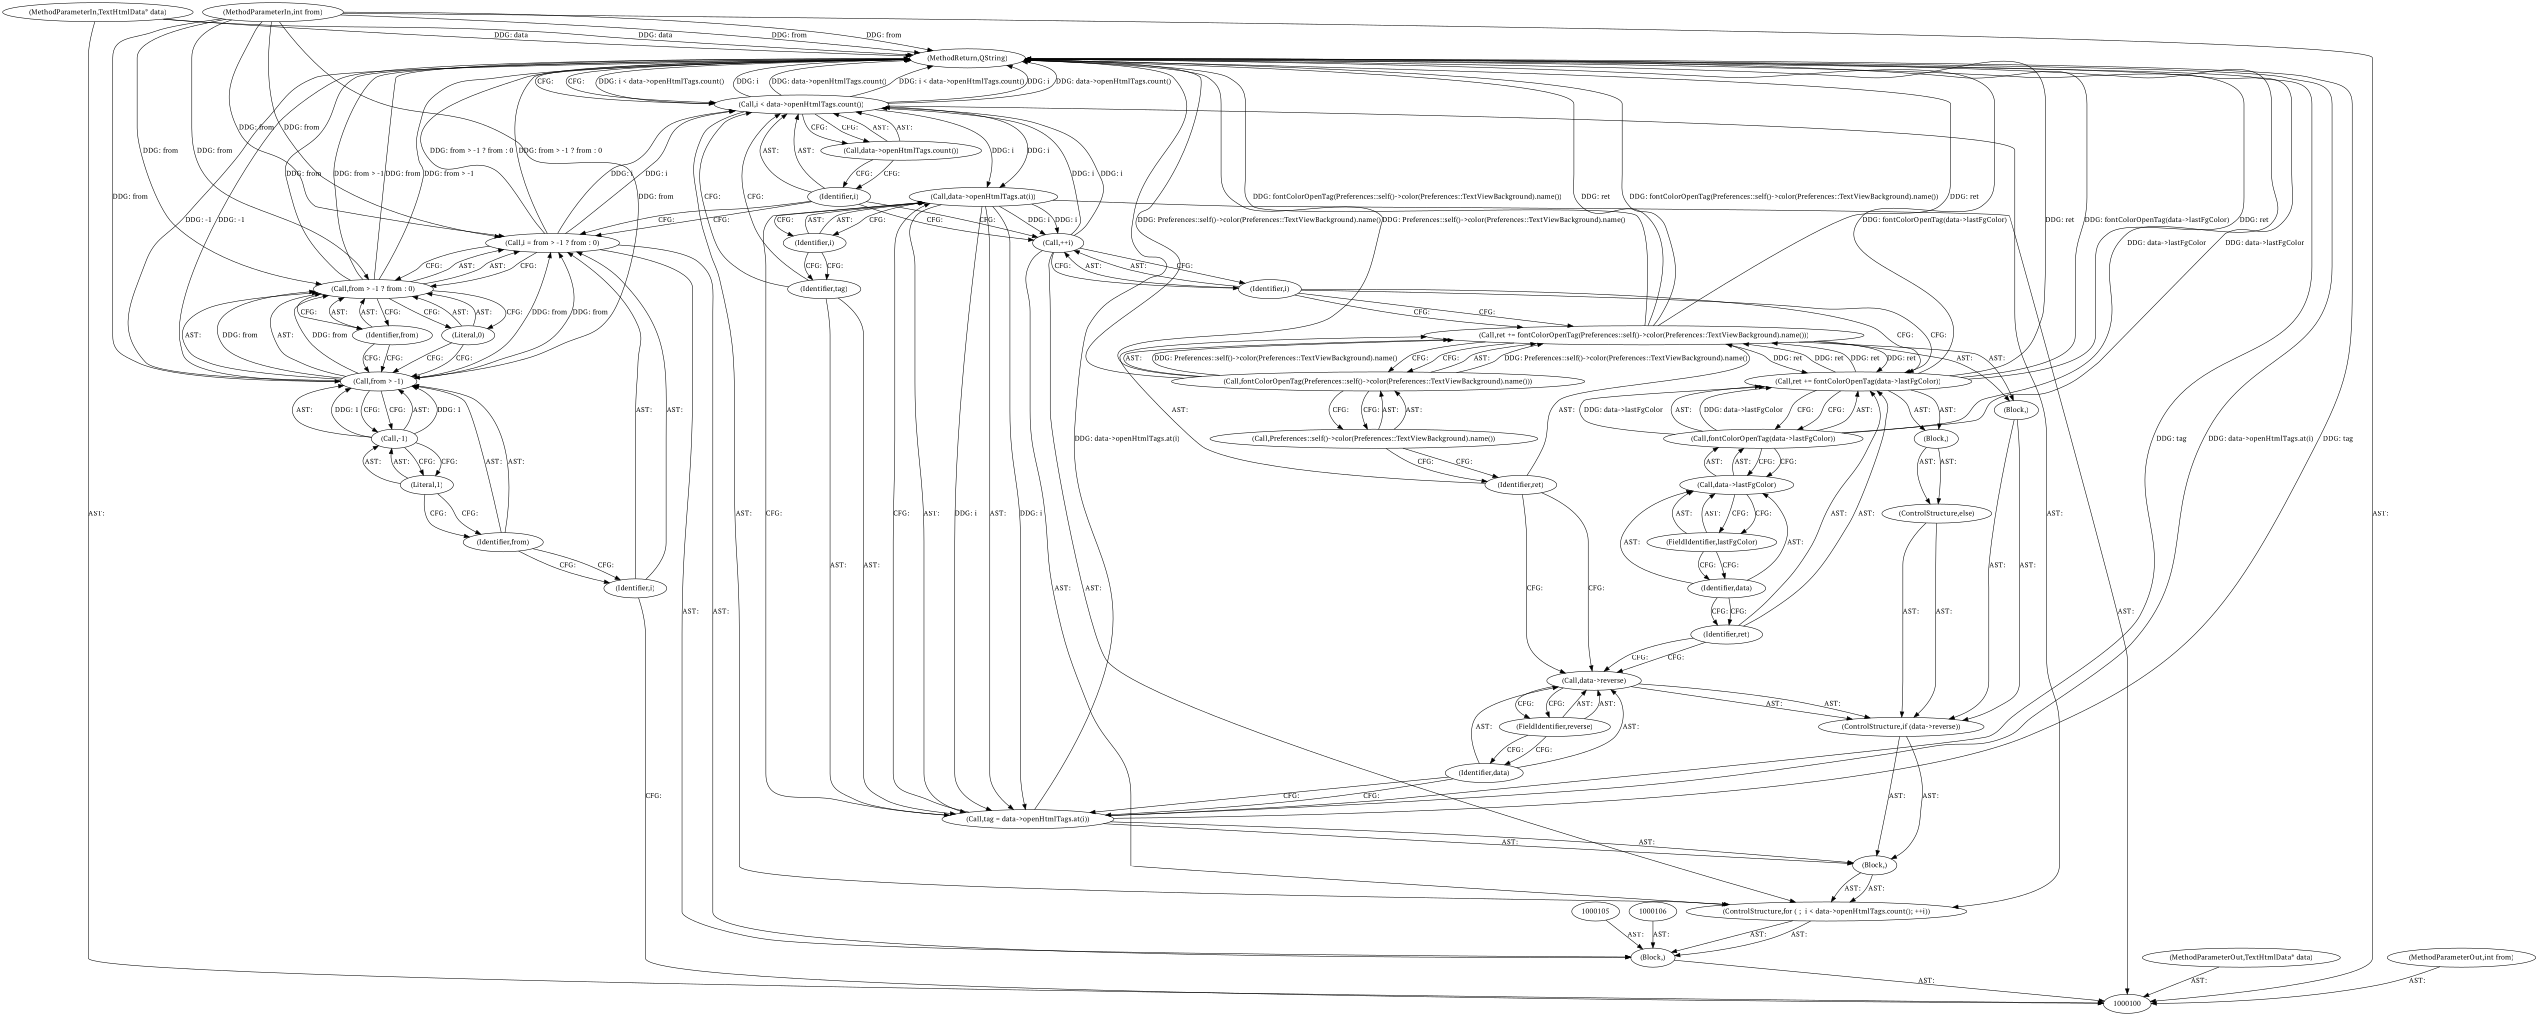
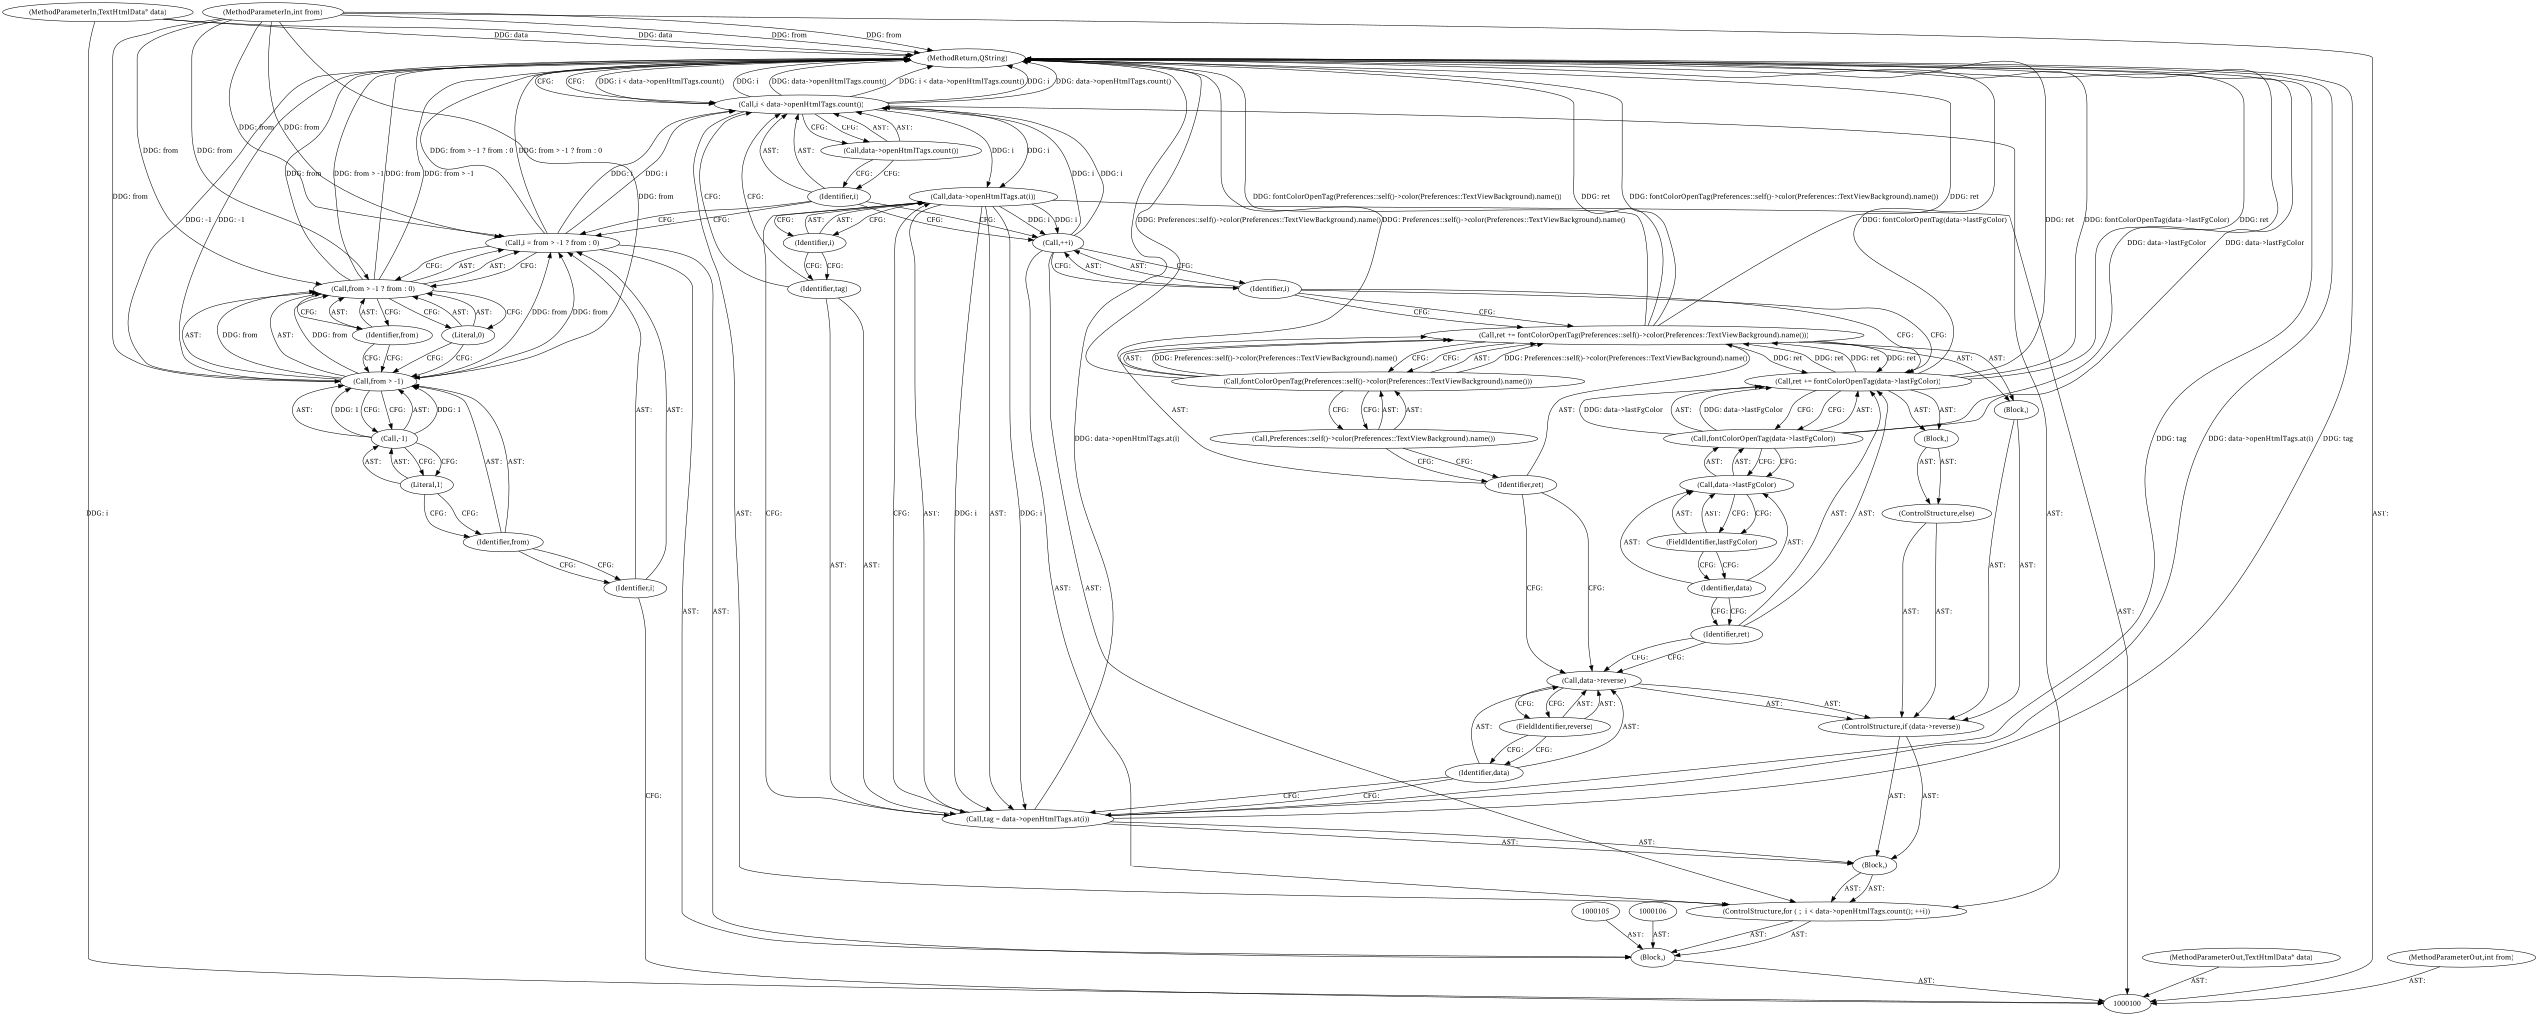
(98, 514) -> (98, 514)
